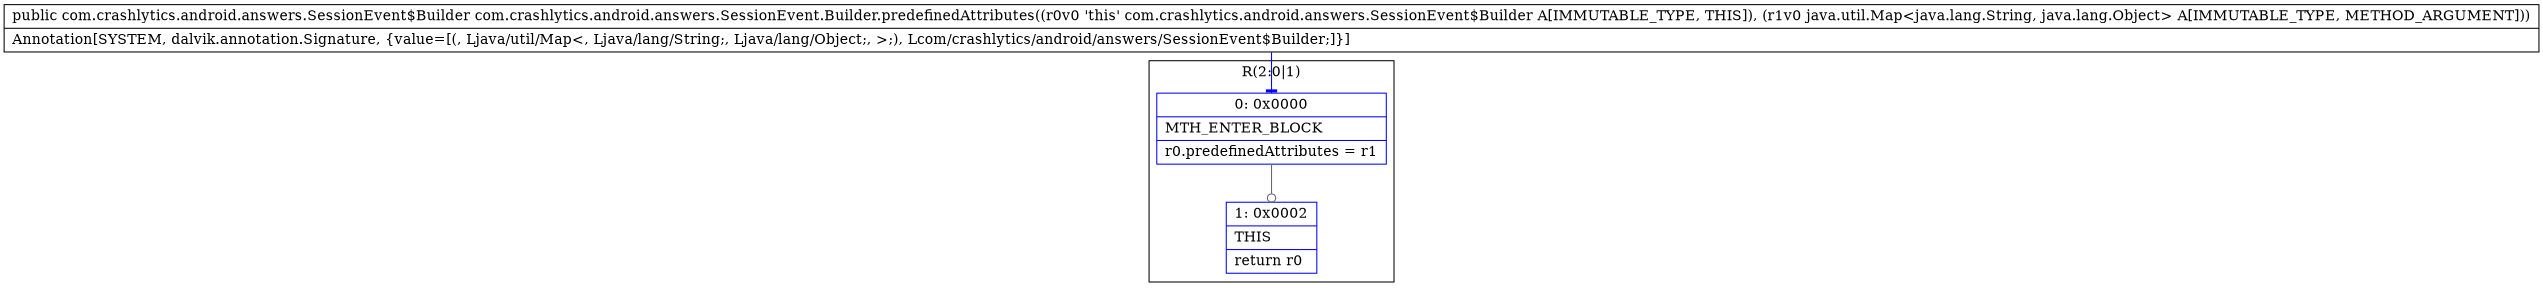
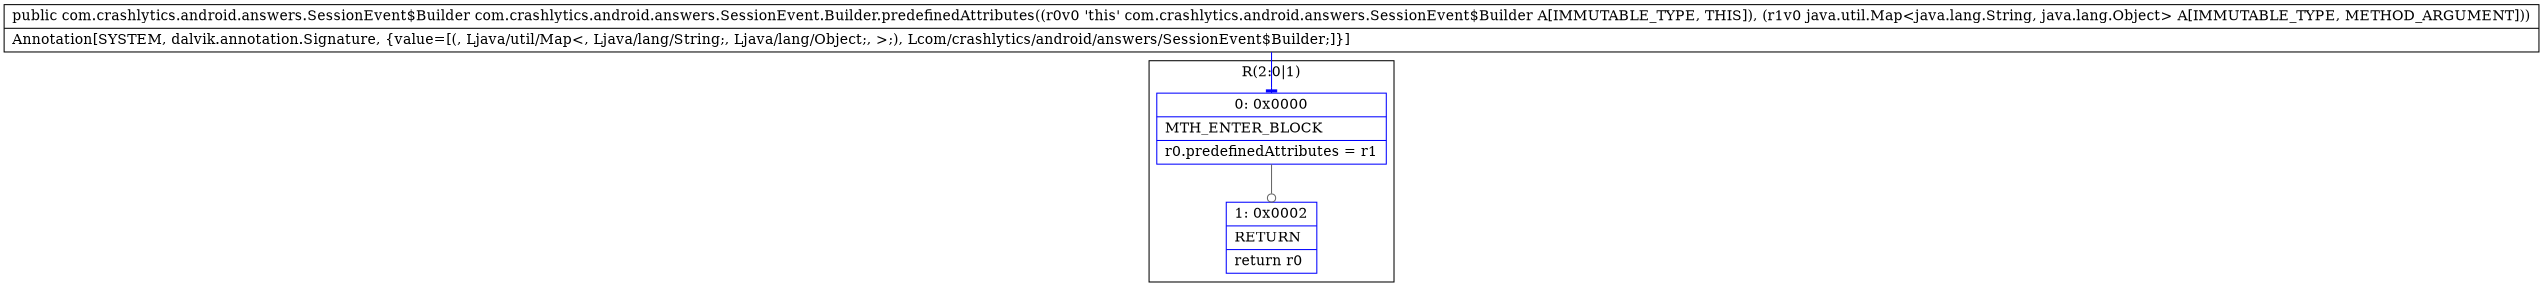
(1254, 237) -> (1268, 237)
